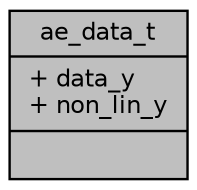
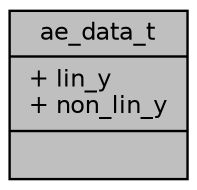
(83, 79) -> (71, 79)
